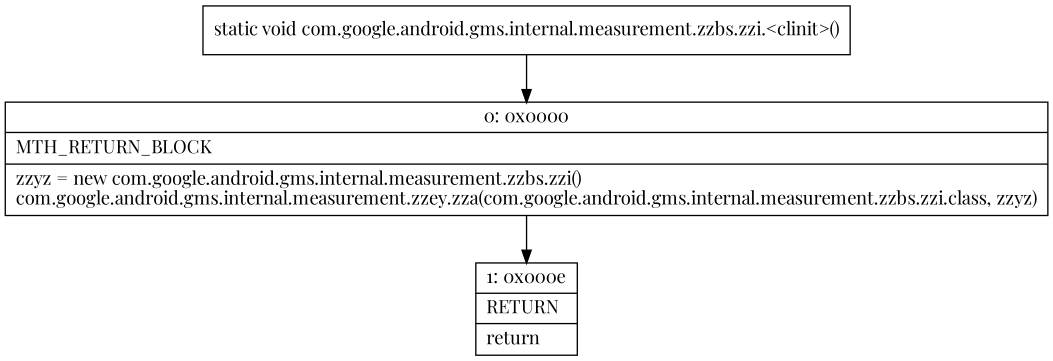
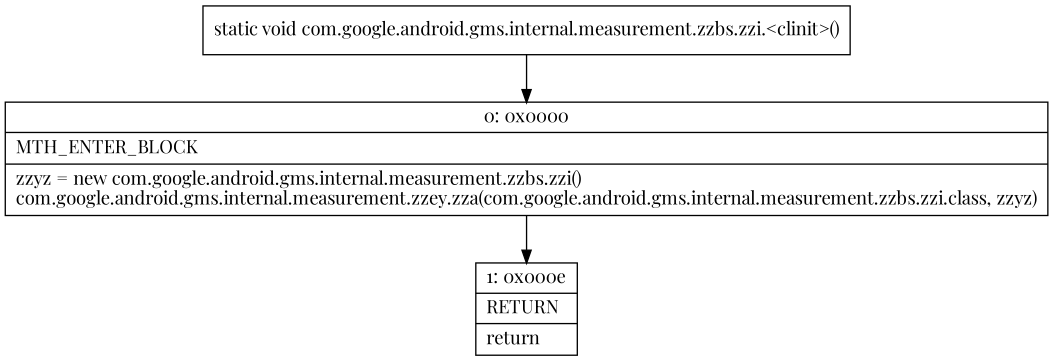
(114, 148) -> (107, 148)
